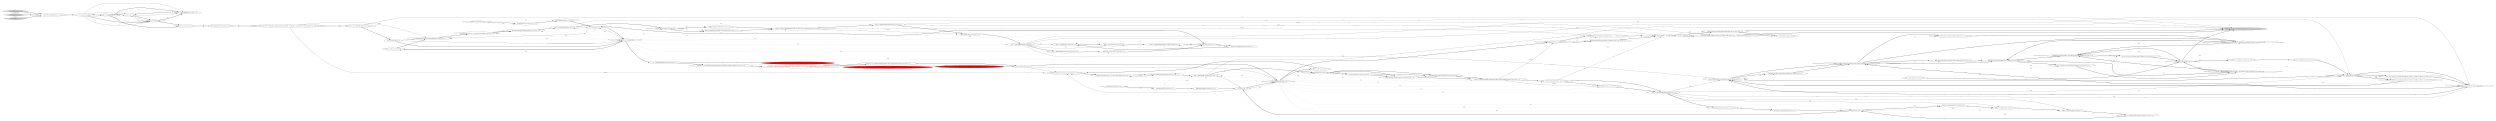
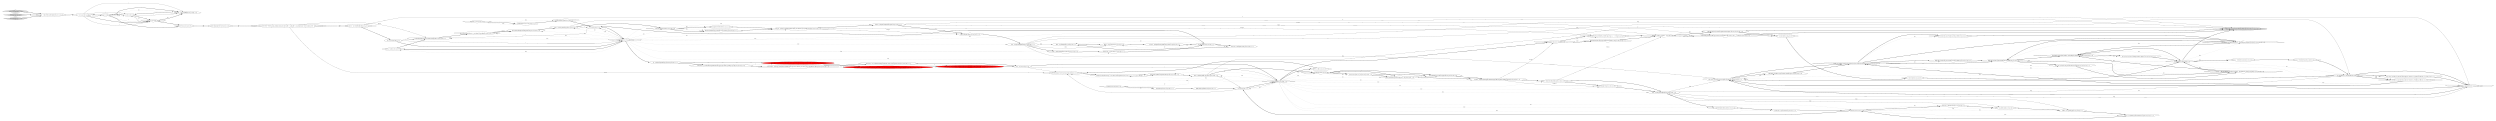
none -> (1838, 74)
